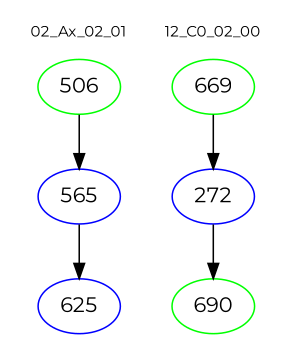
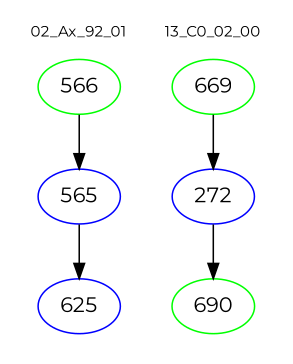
(79, 33) -> (79, 33)
(213, 33) -> (213, 33)
(79, 87) -> (79, 87)
